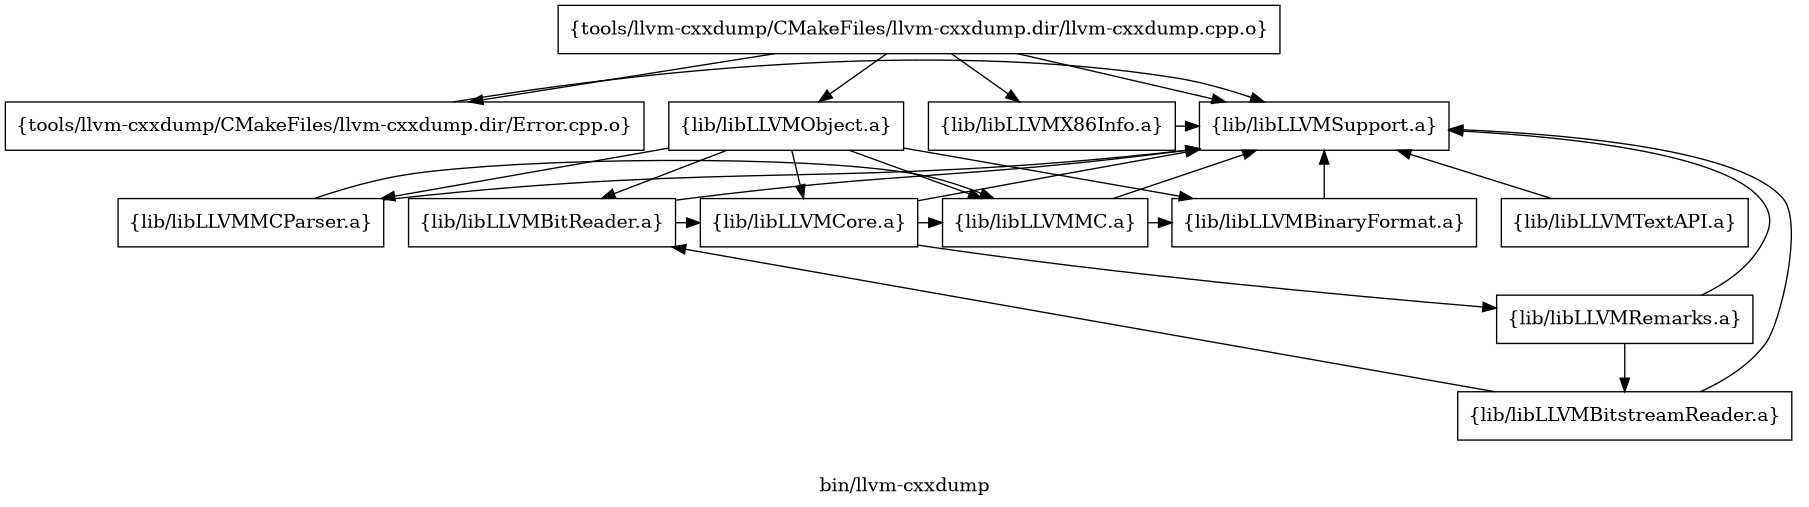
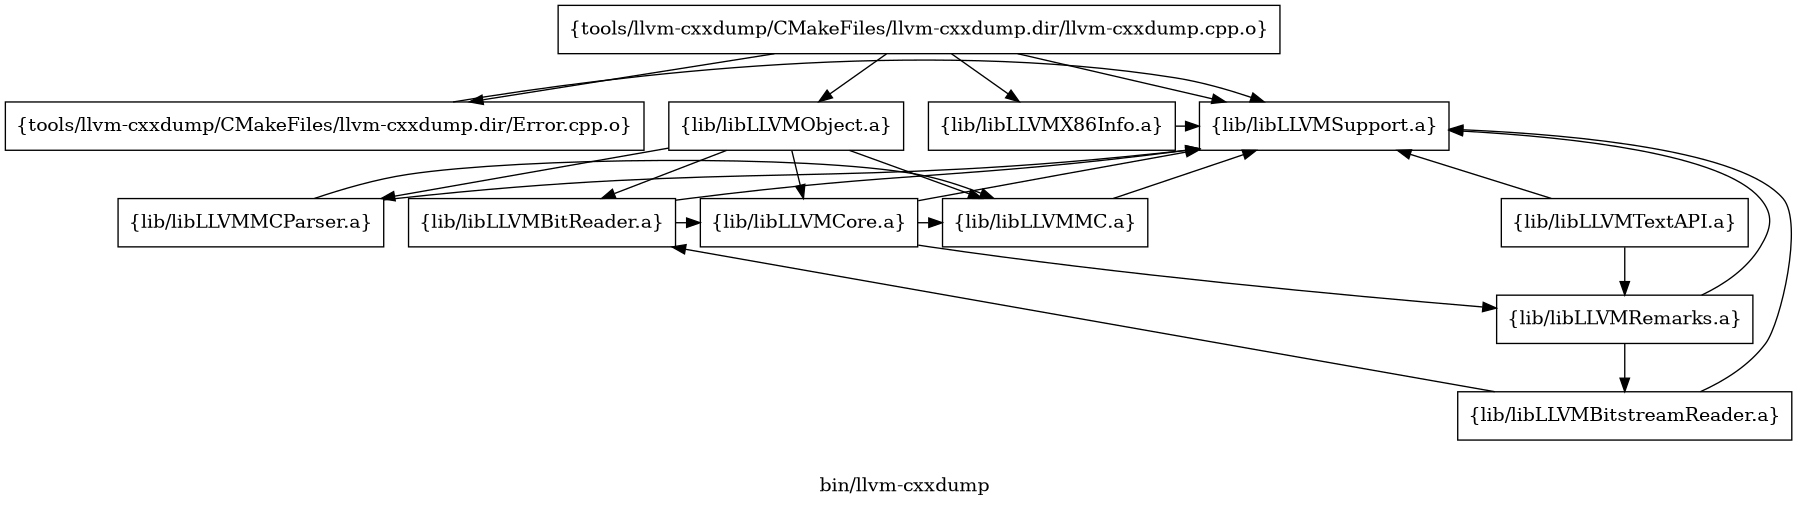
(1324, 223) -> none
none -> (1625, 264)
